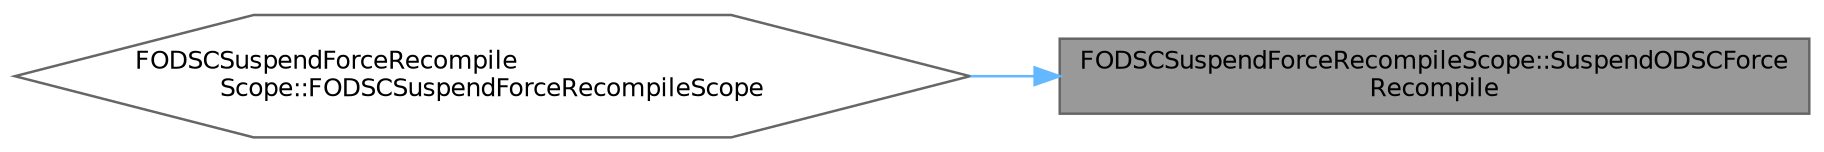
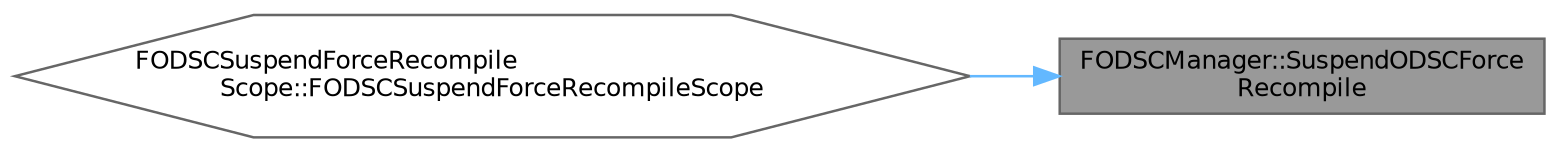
(1435, 76) -> (1302, 76)
